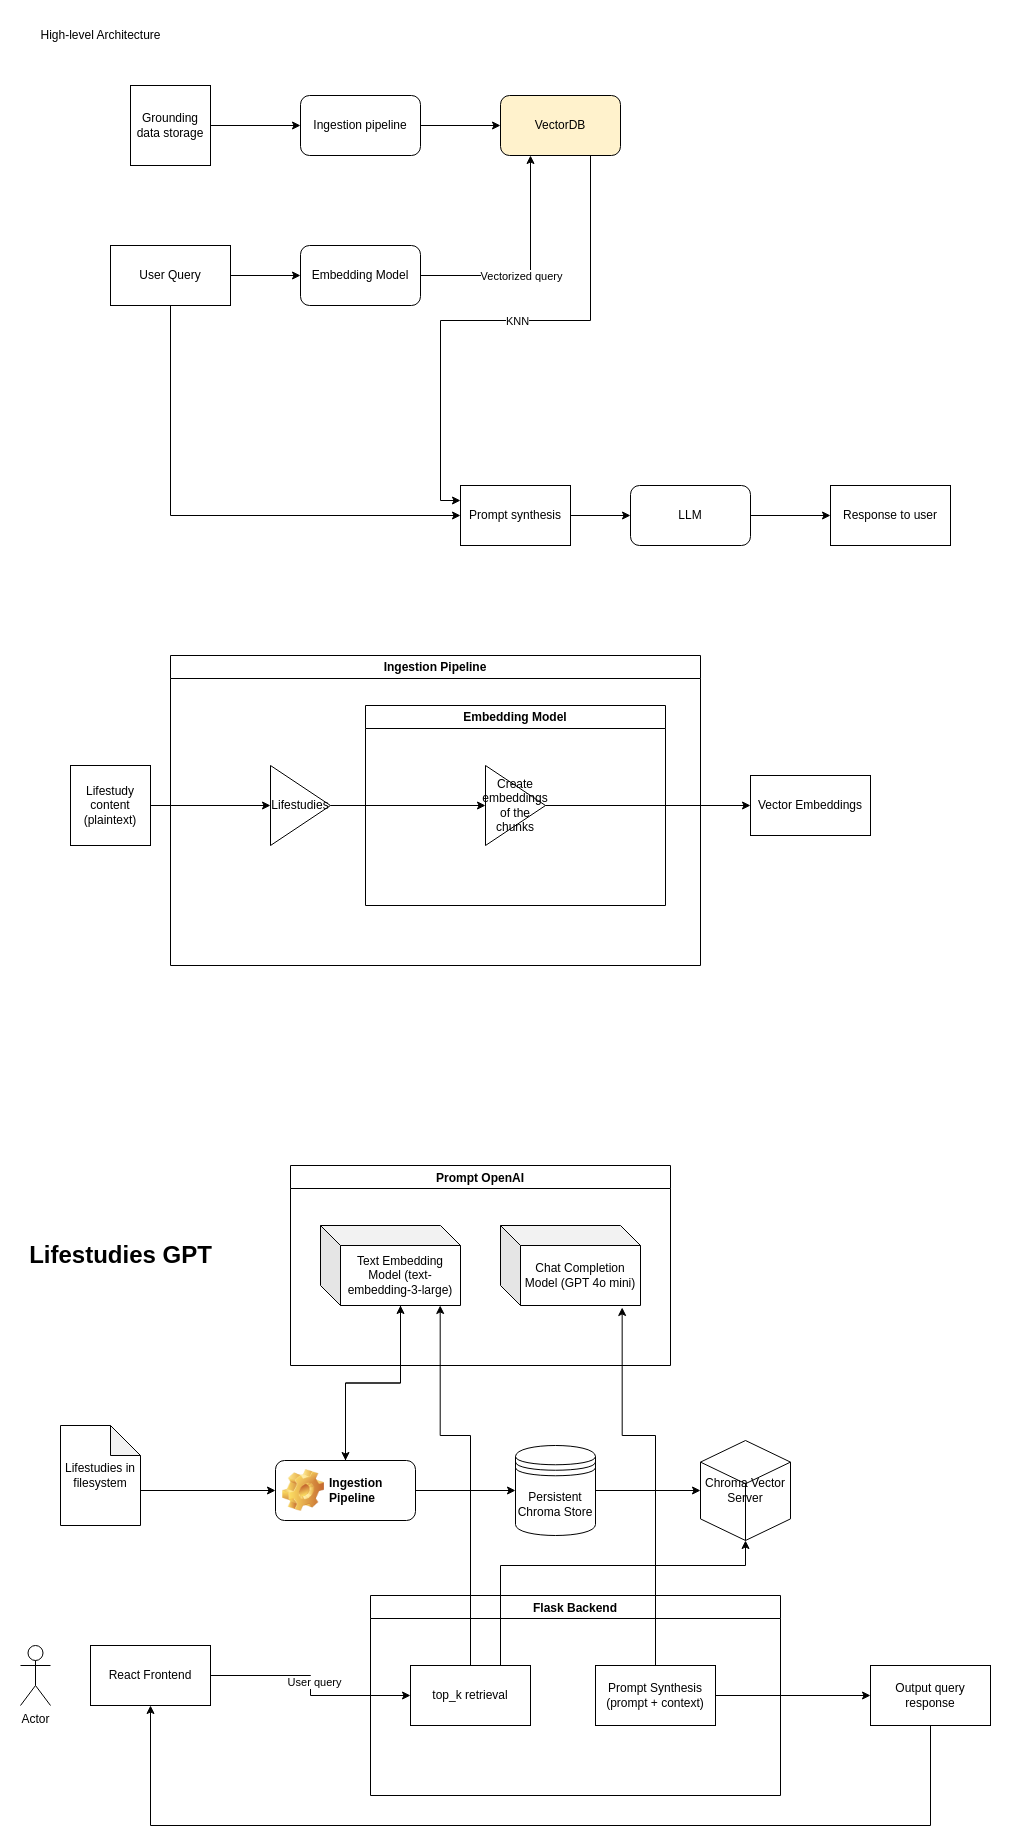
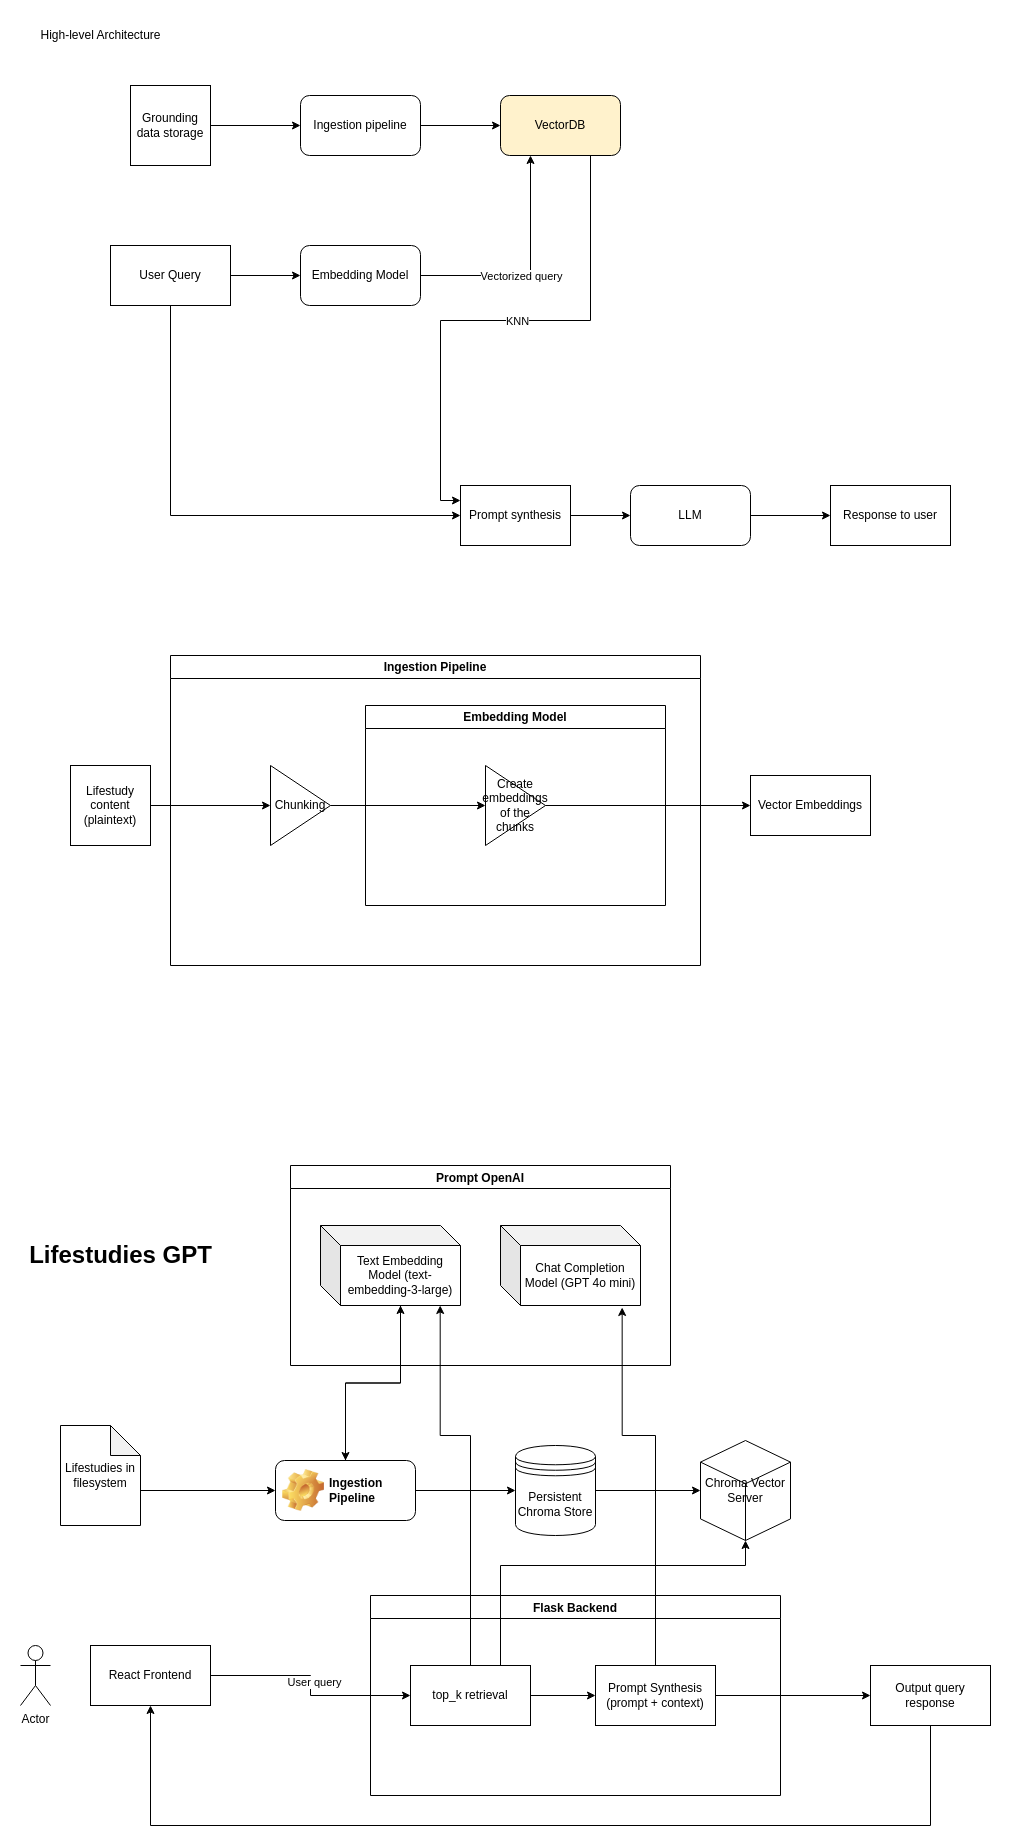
(301, 806) -> (301, 806)
none -> (560, 1696)
